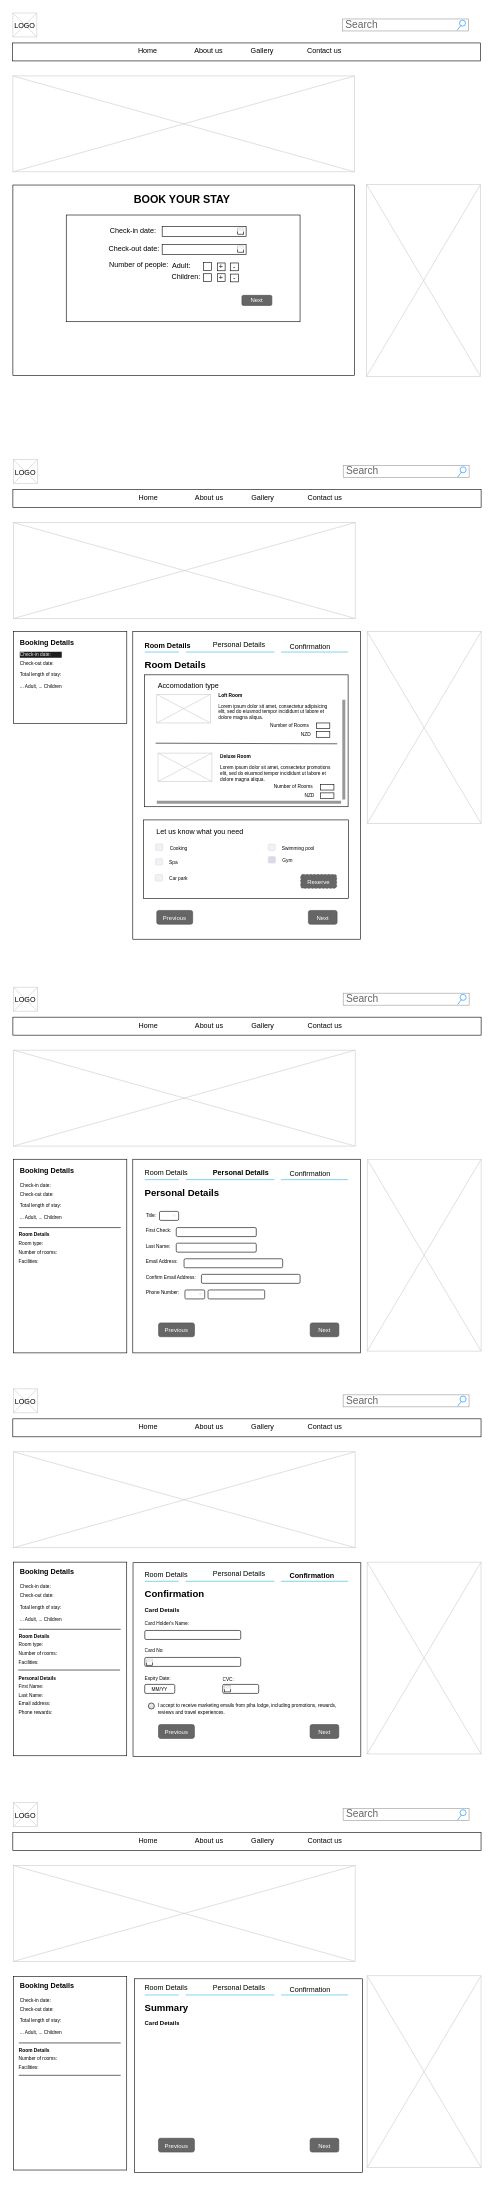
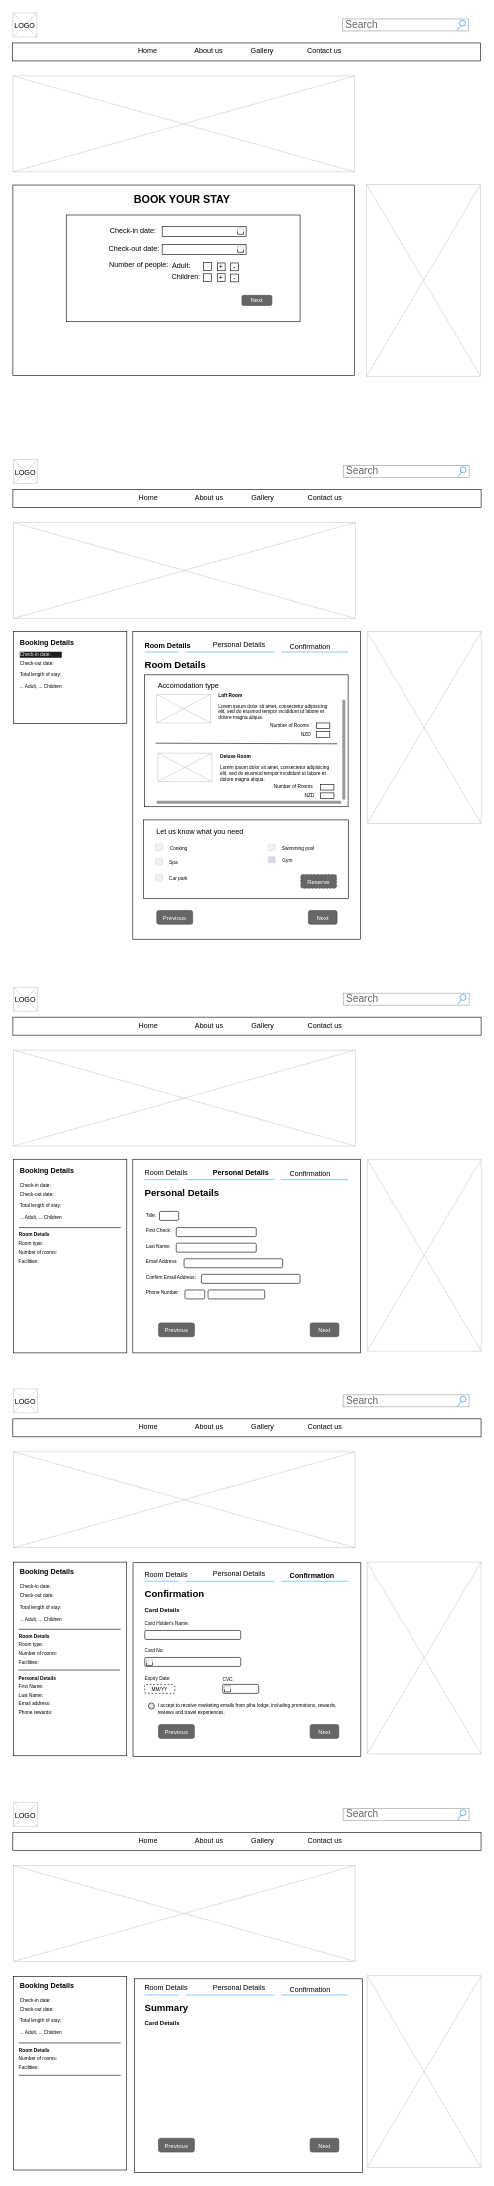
(277, 776) -> (277, 776)
(160, 1690) -> (160, 1690)
